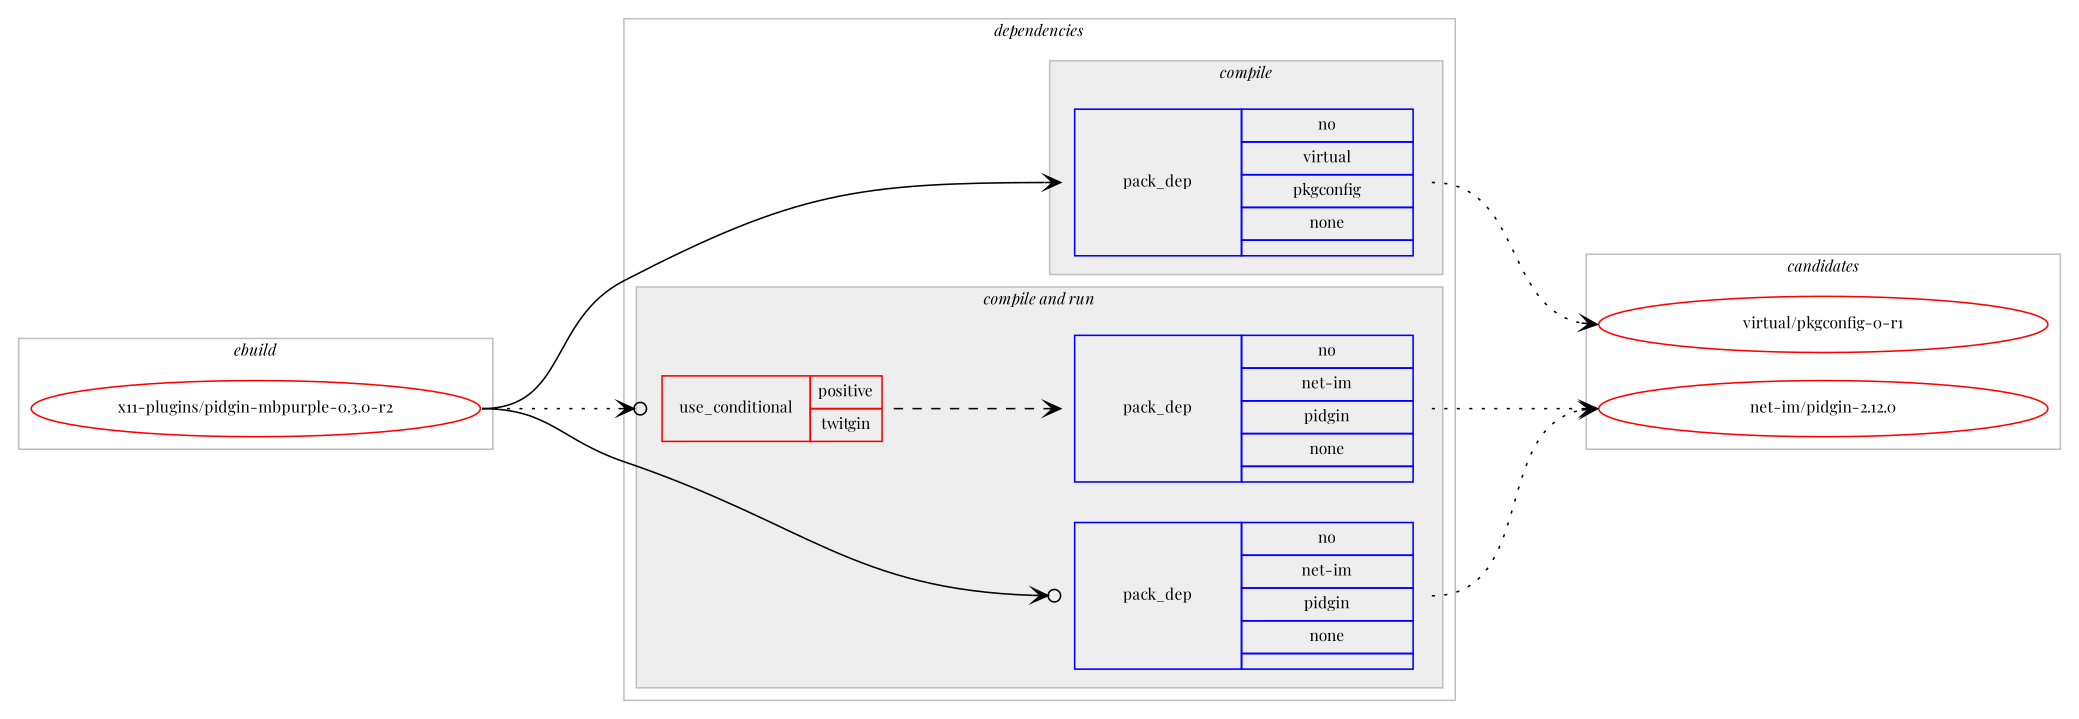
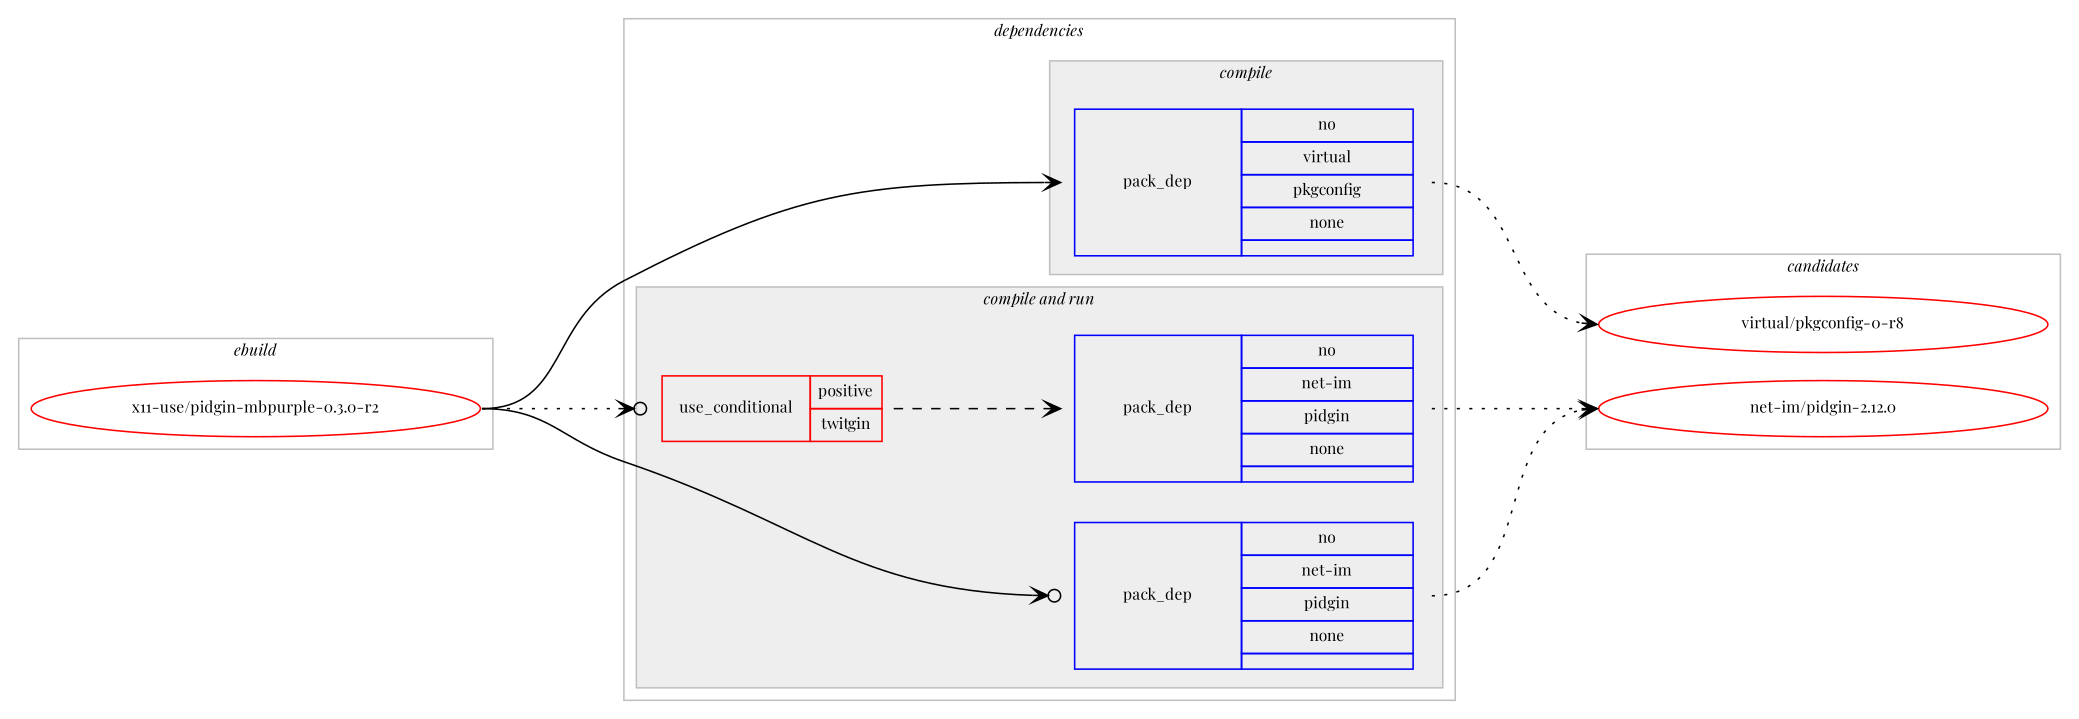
(1823, 324) -> (1823, 324)
(256, 409) -> (256, 409)
